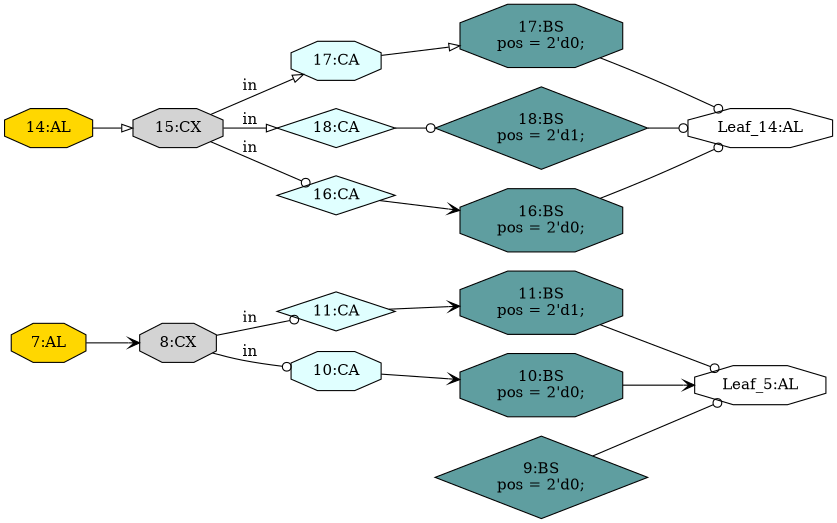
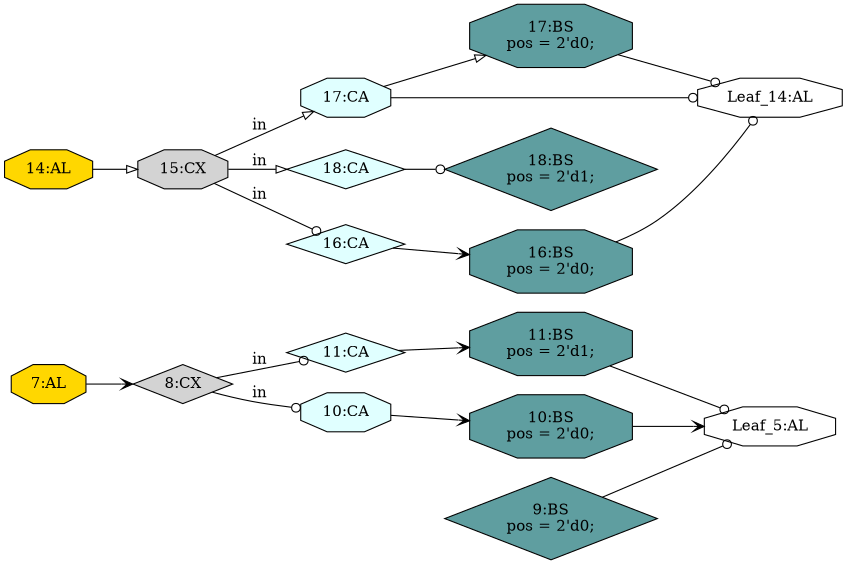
(663, 128) -> (540, 98)
(178, 343) -> (183, 384)
